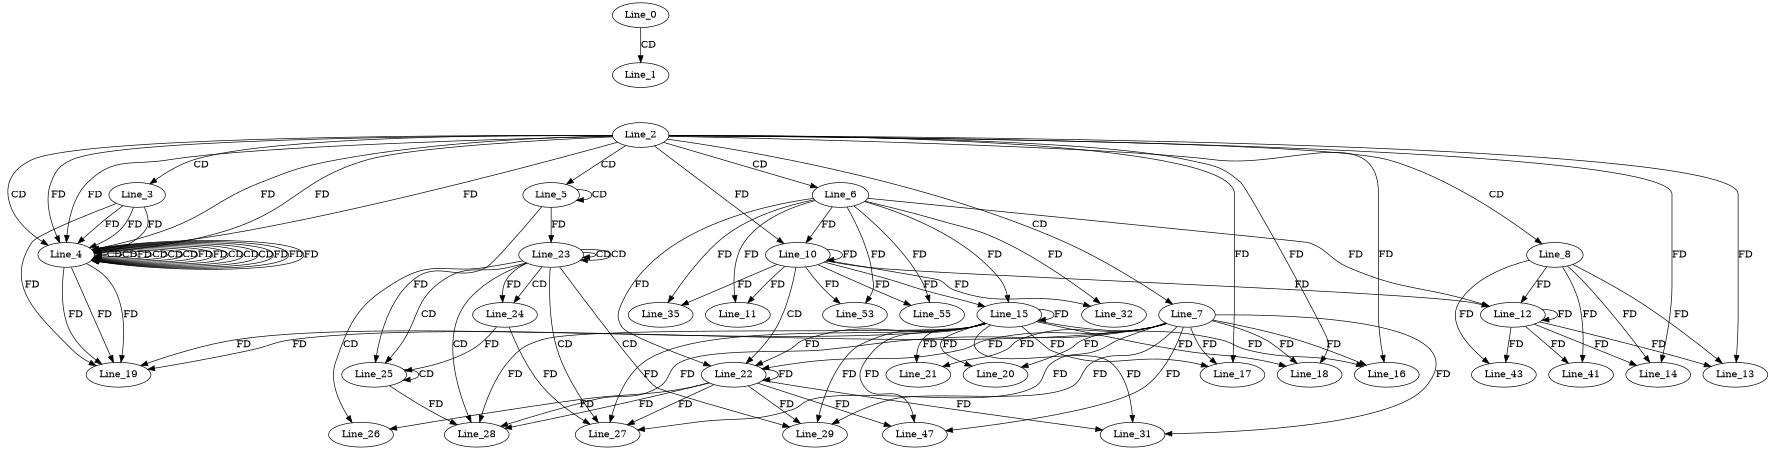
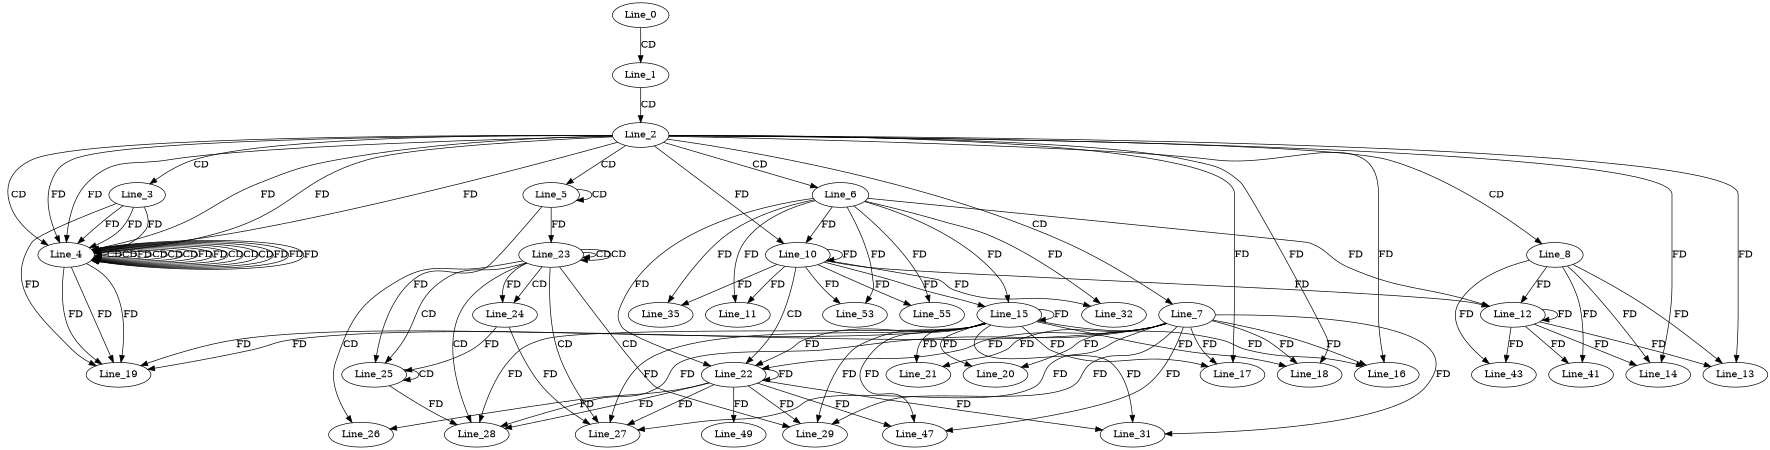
none -> (641, 102)
none -> (734, 435)
